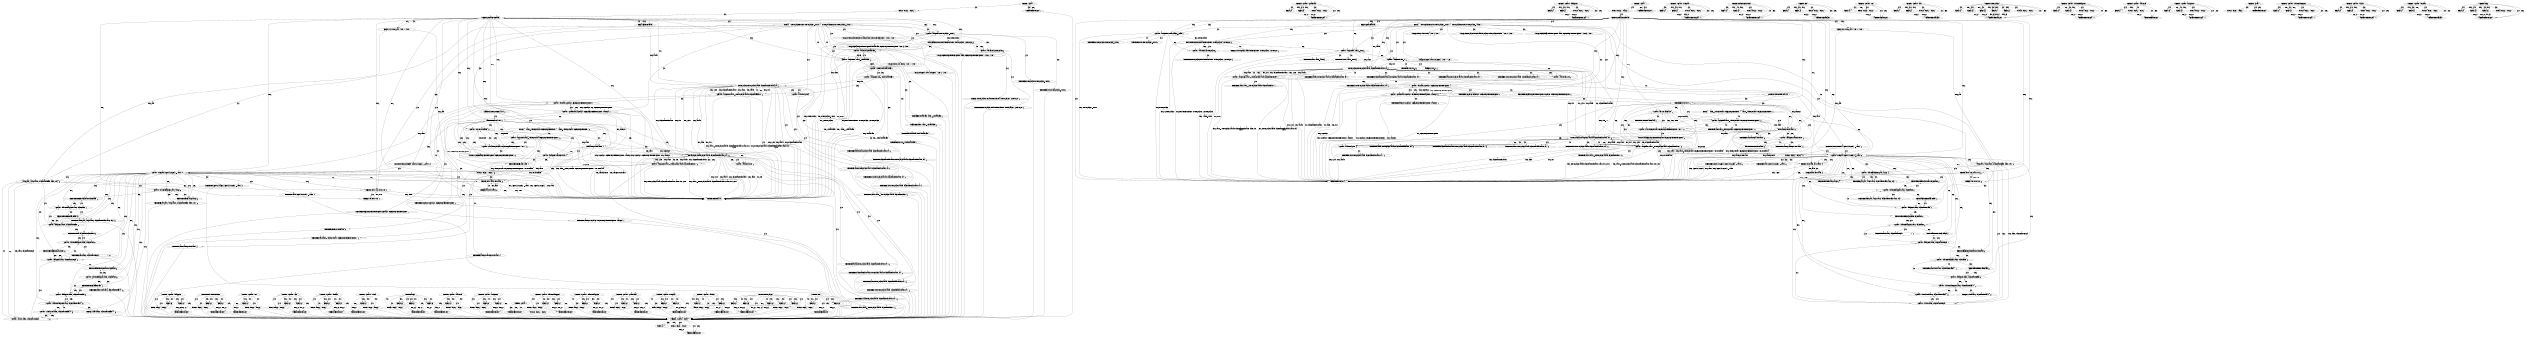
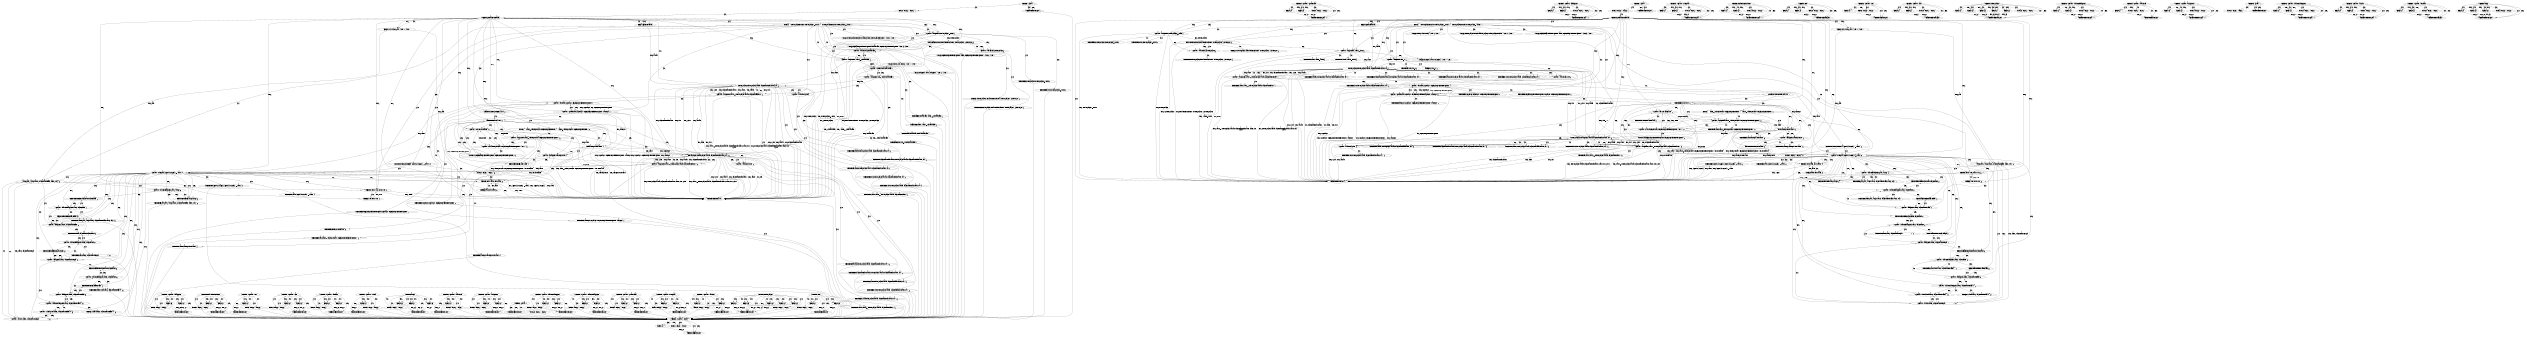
(1374, 55) -> (1390, 55)
(859, 56) -> (859, 56)
